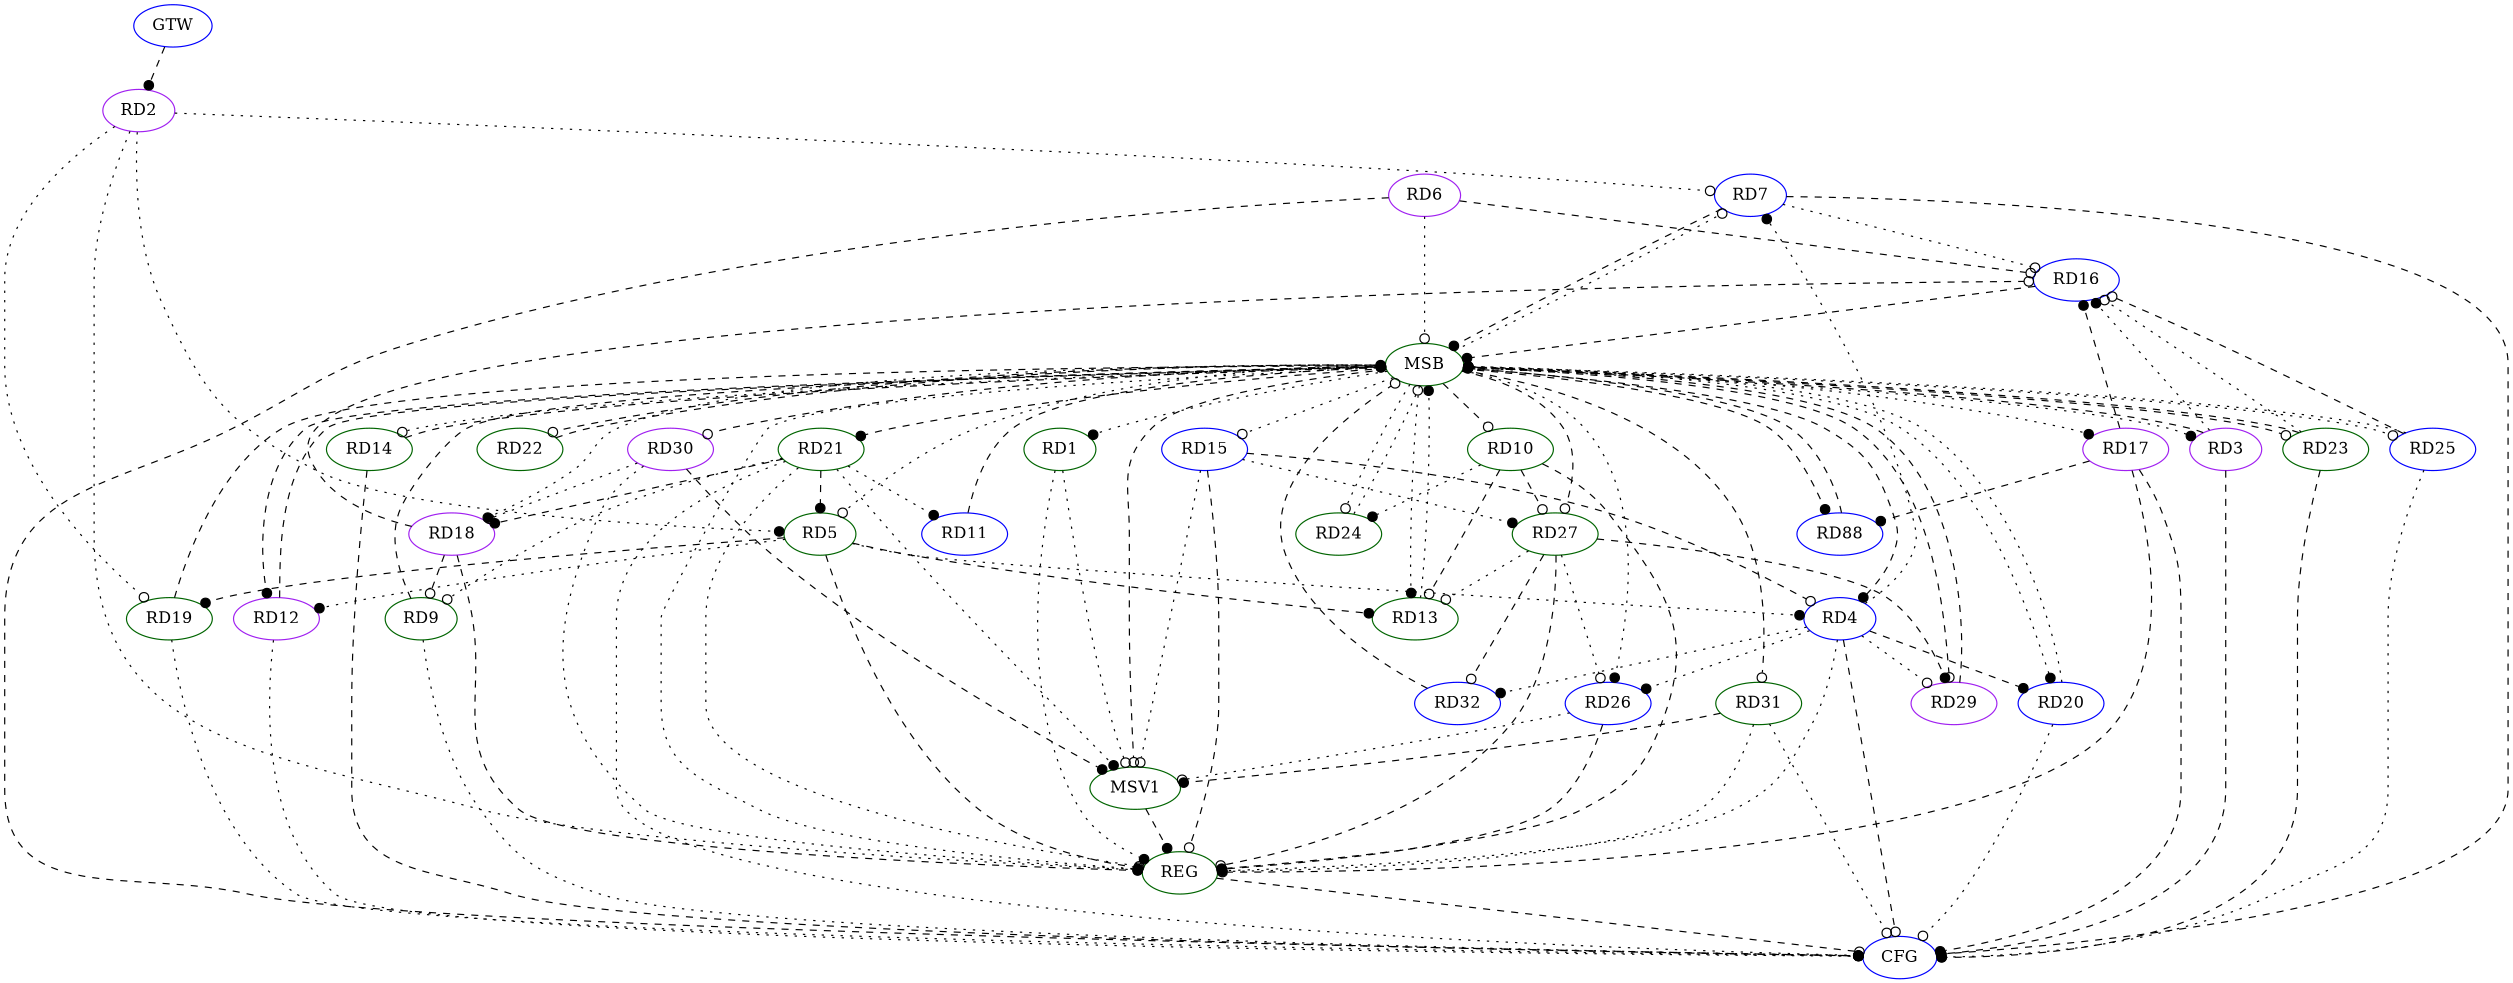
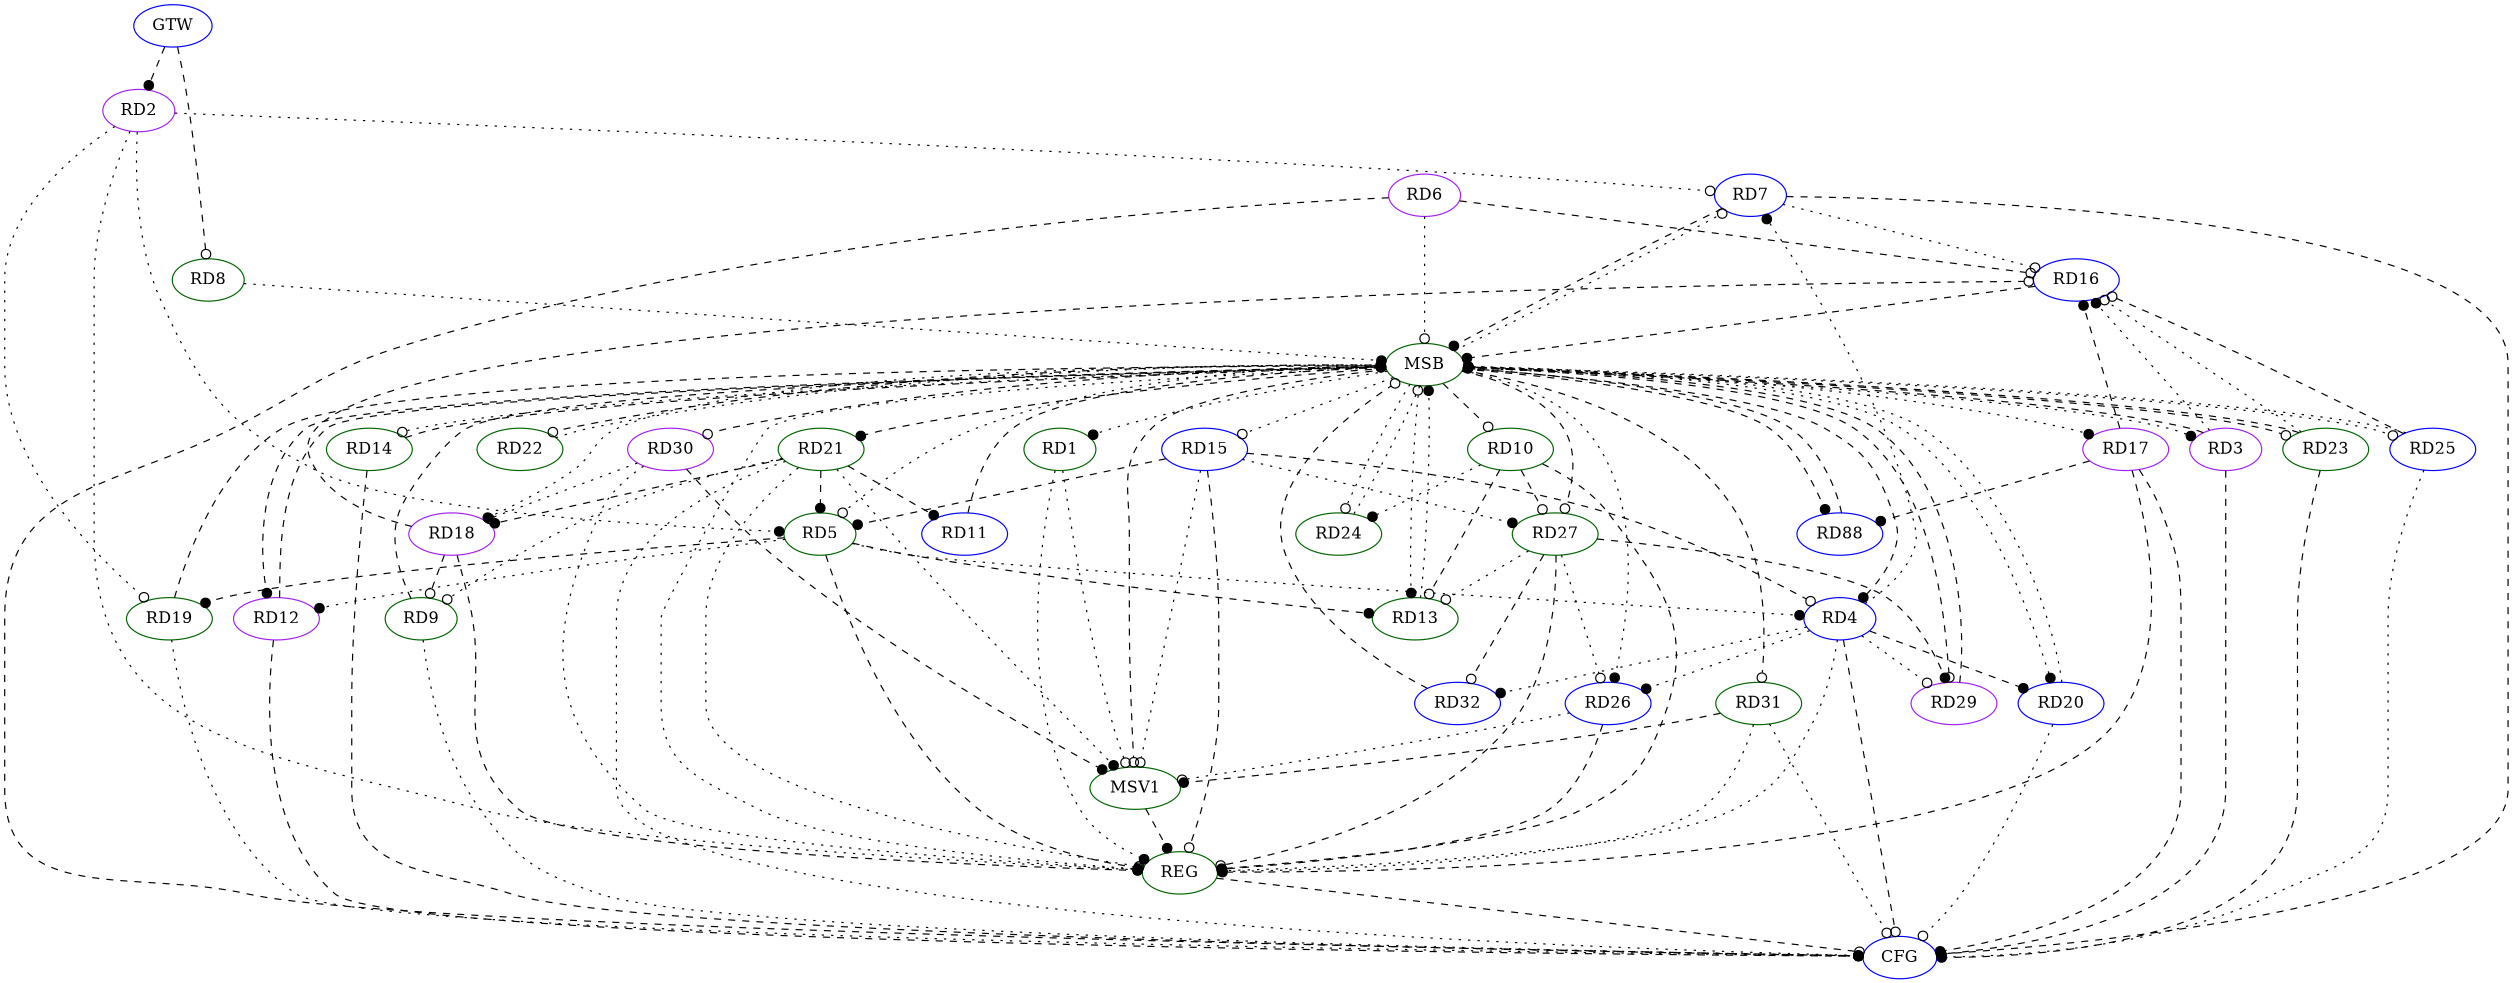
none -> (208, 280)
(964, 380) -> (964, 380)
(889, 489) -> (889, 489)
none -> (1014, 491)
(957, 941) -> (957, 941)
